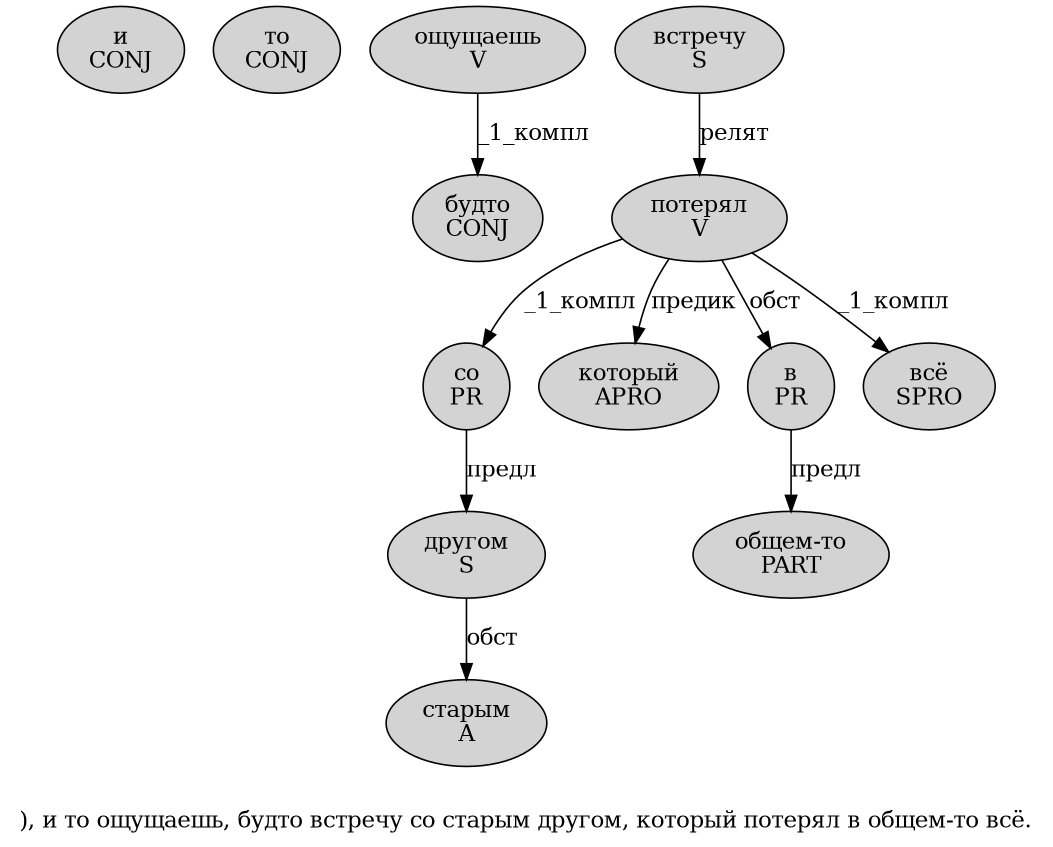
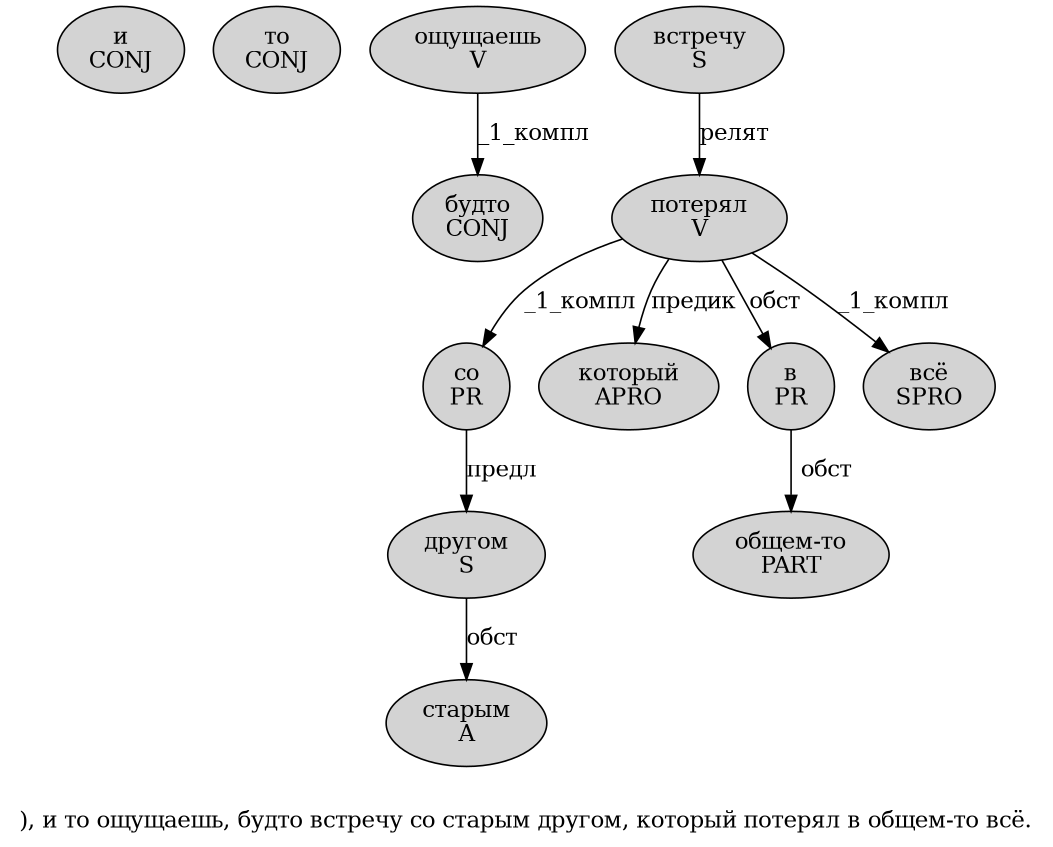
(826, 471) -> (826, 471)
